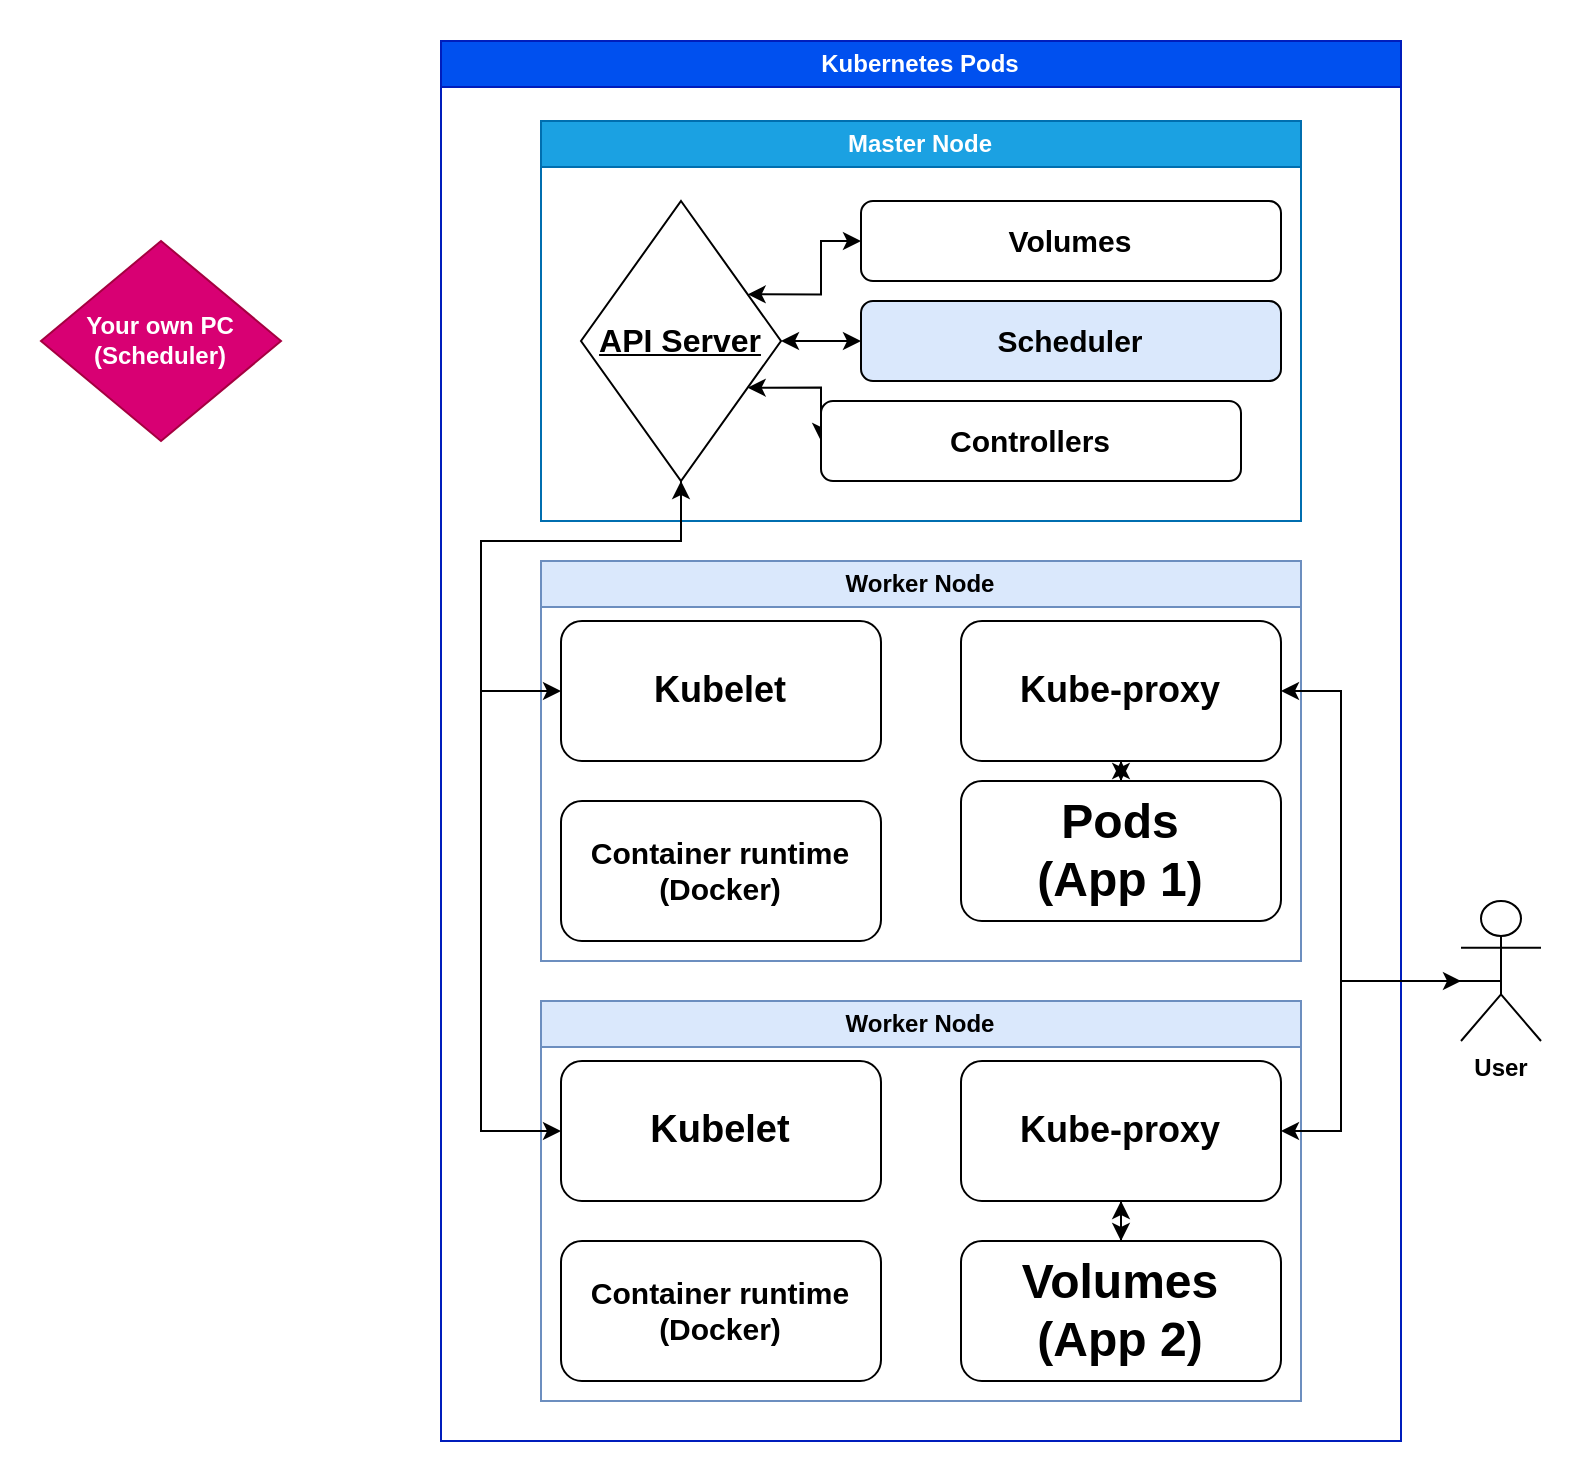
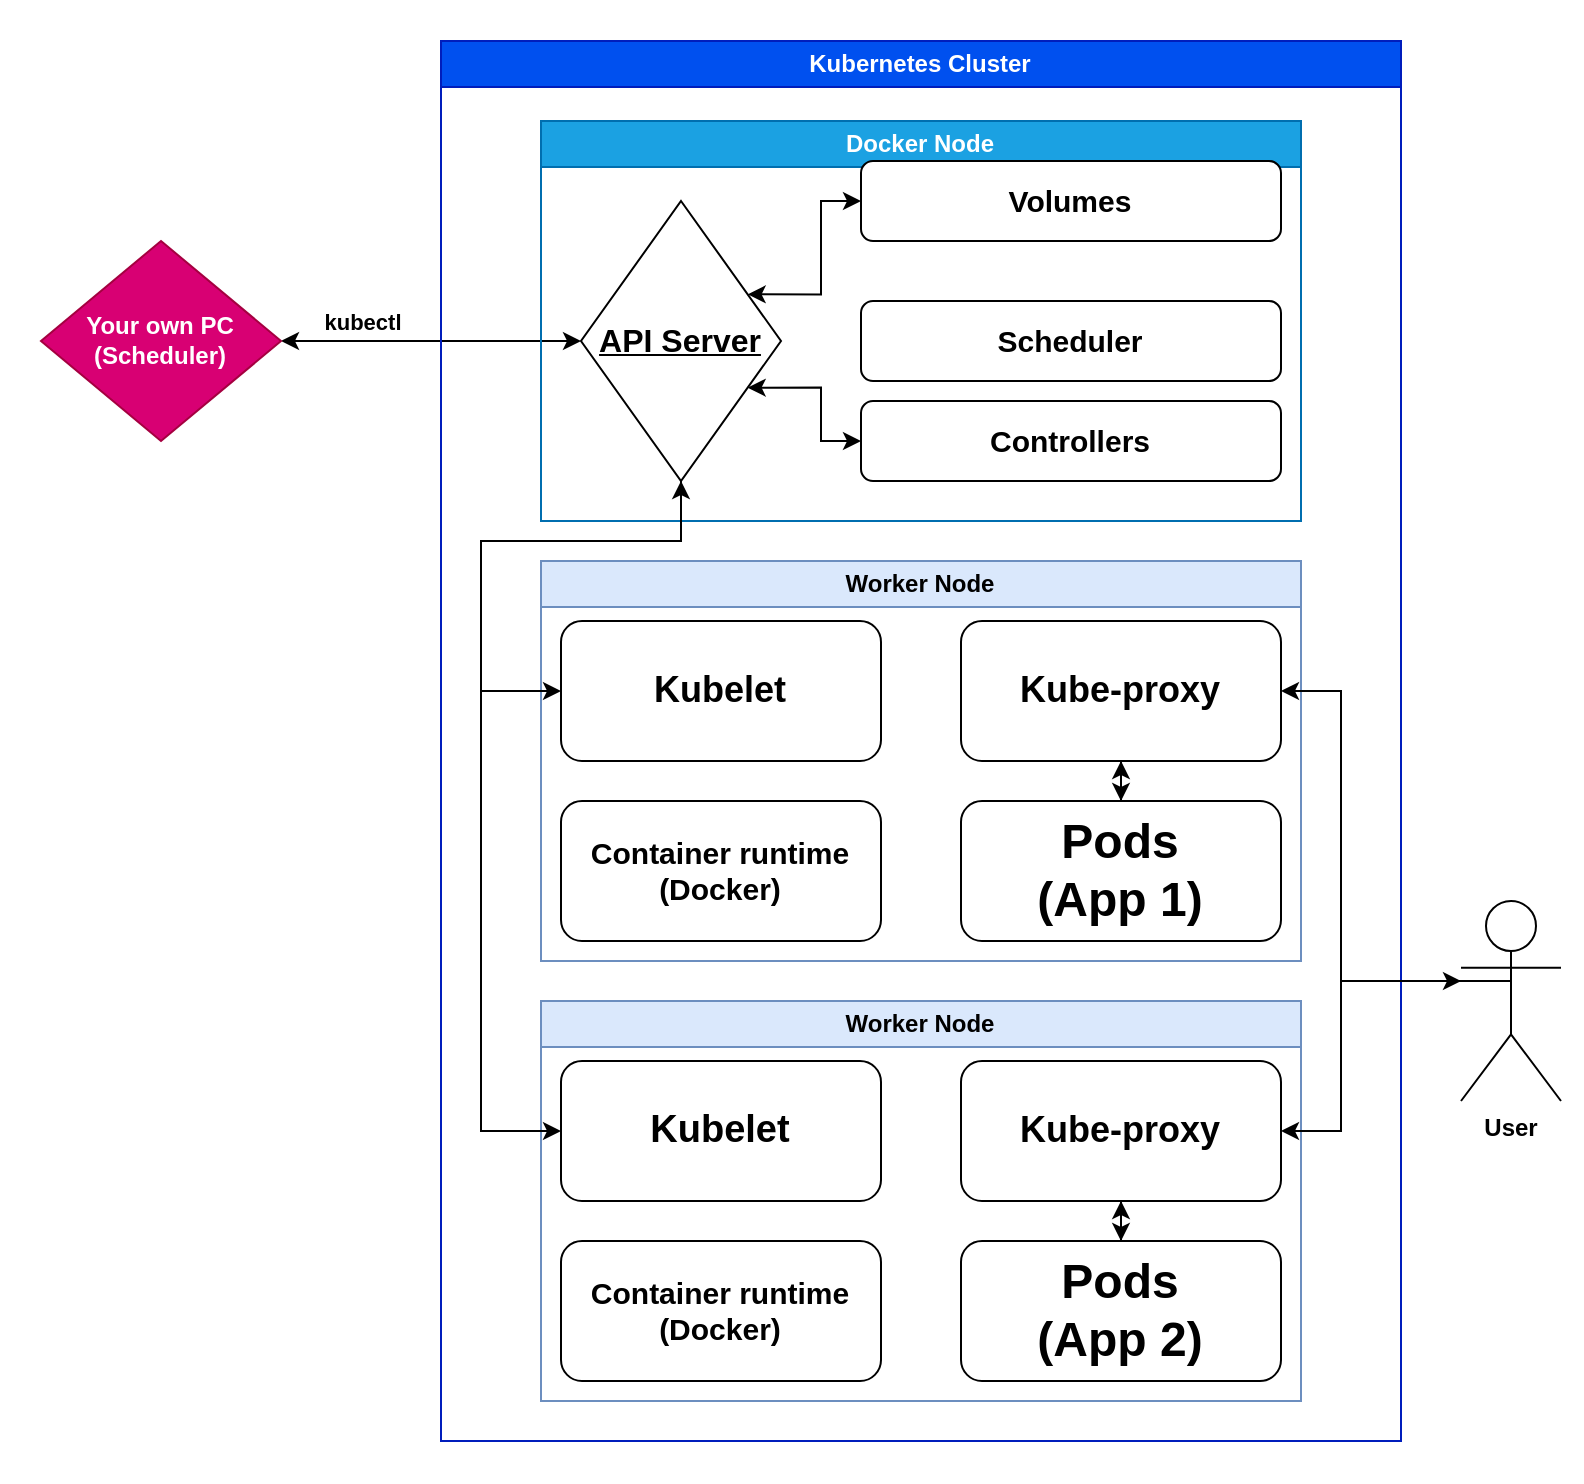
(921, 65) -> (921, 65)
(921, 145) -> (921, 145)
(1071, 241) -> (1071, 201)
none -> (431, 341)
(821, 341) -> none
(1071, 341) -> (1071, 341)
(1031, 441) -> (1071, 441)
(1121, 851) -> (1121, 871)
(1501, 971) -> (1511, 1001)
(1121, 1311) -> (1121, 1311)
